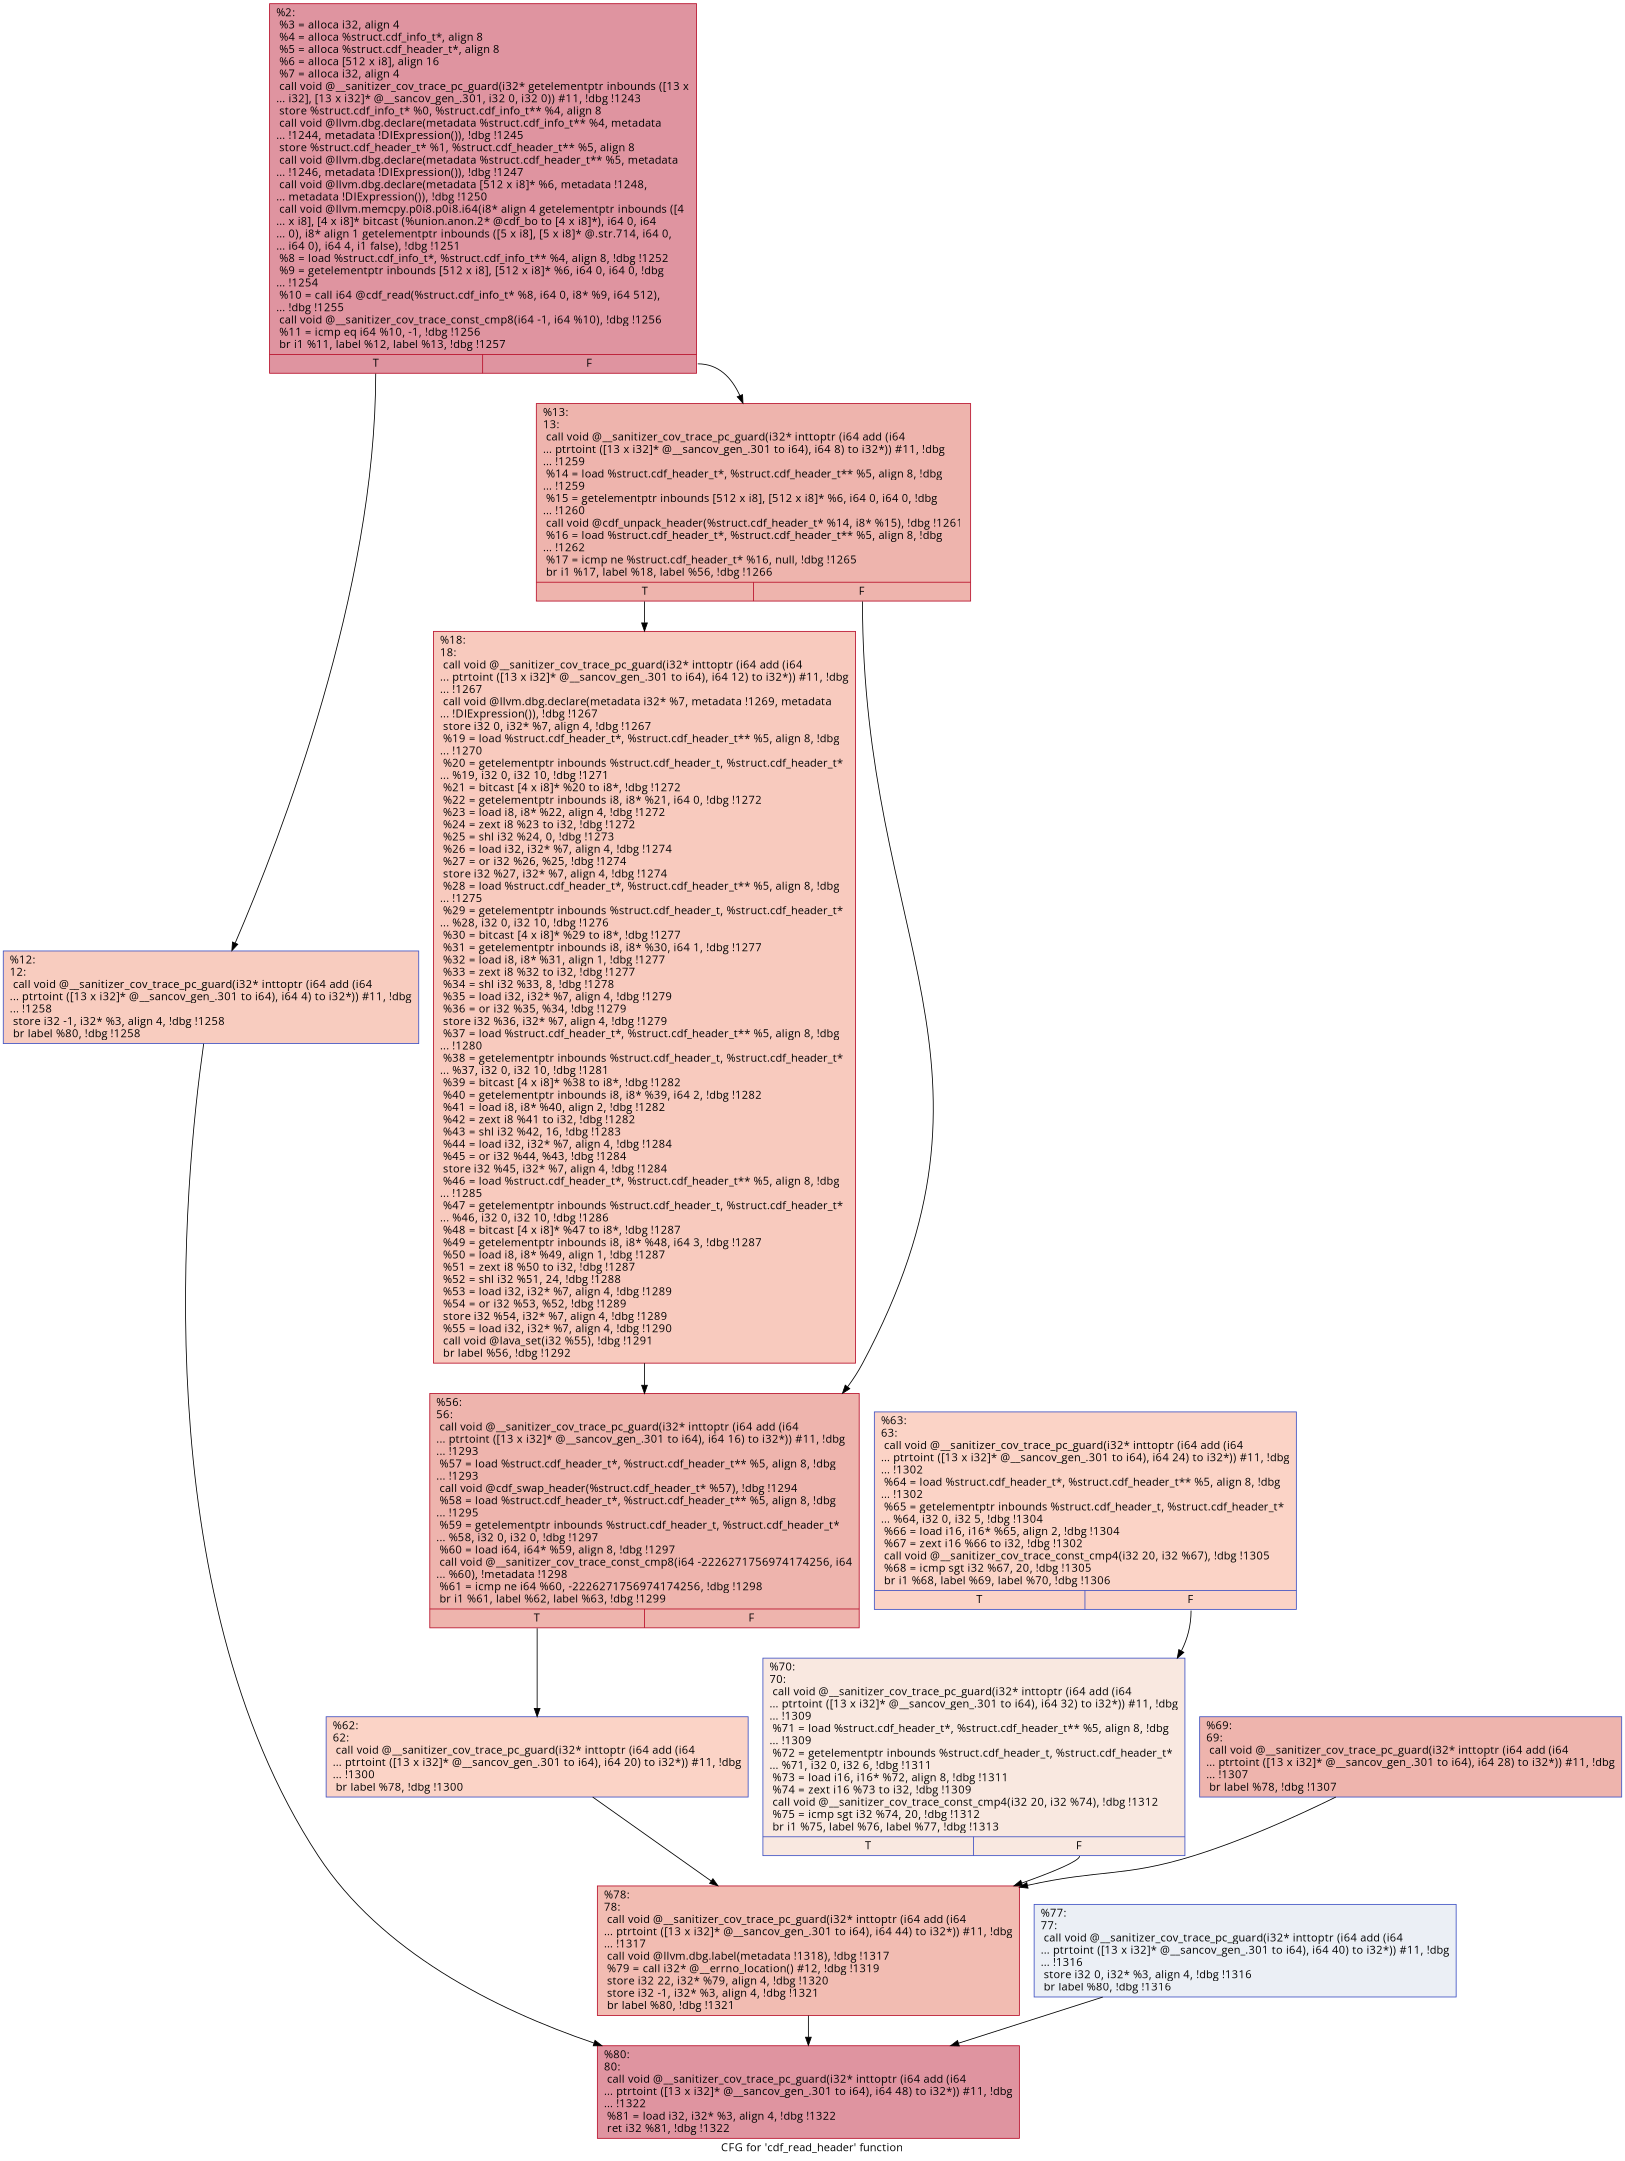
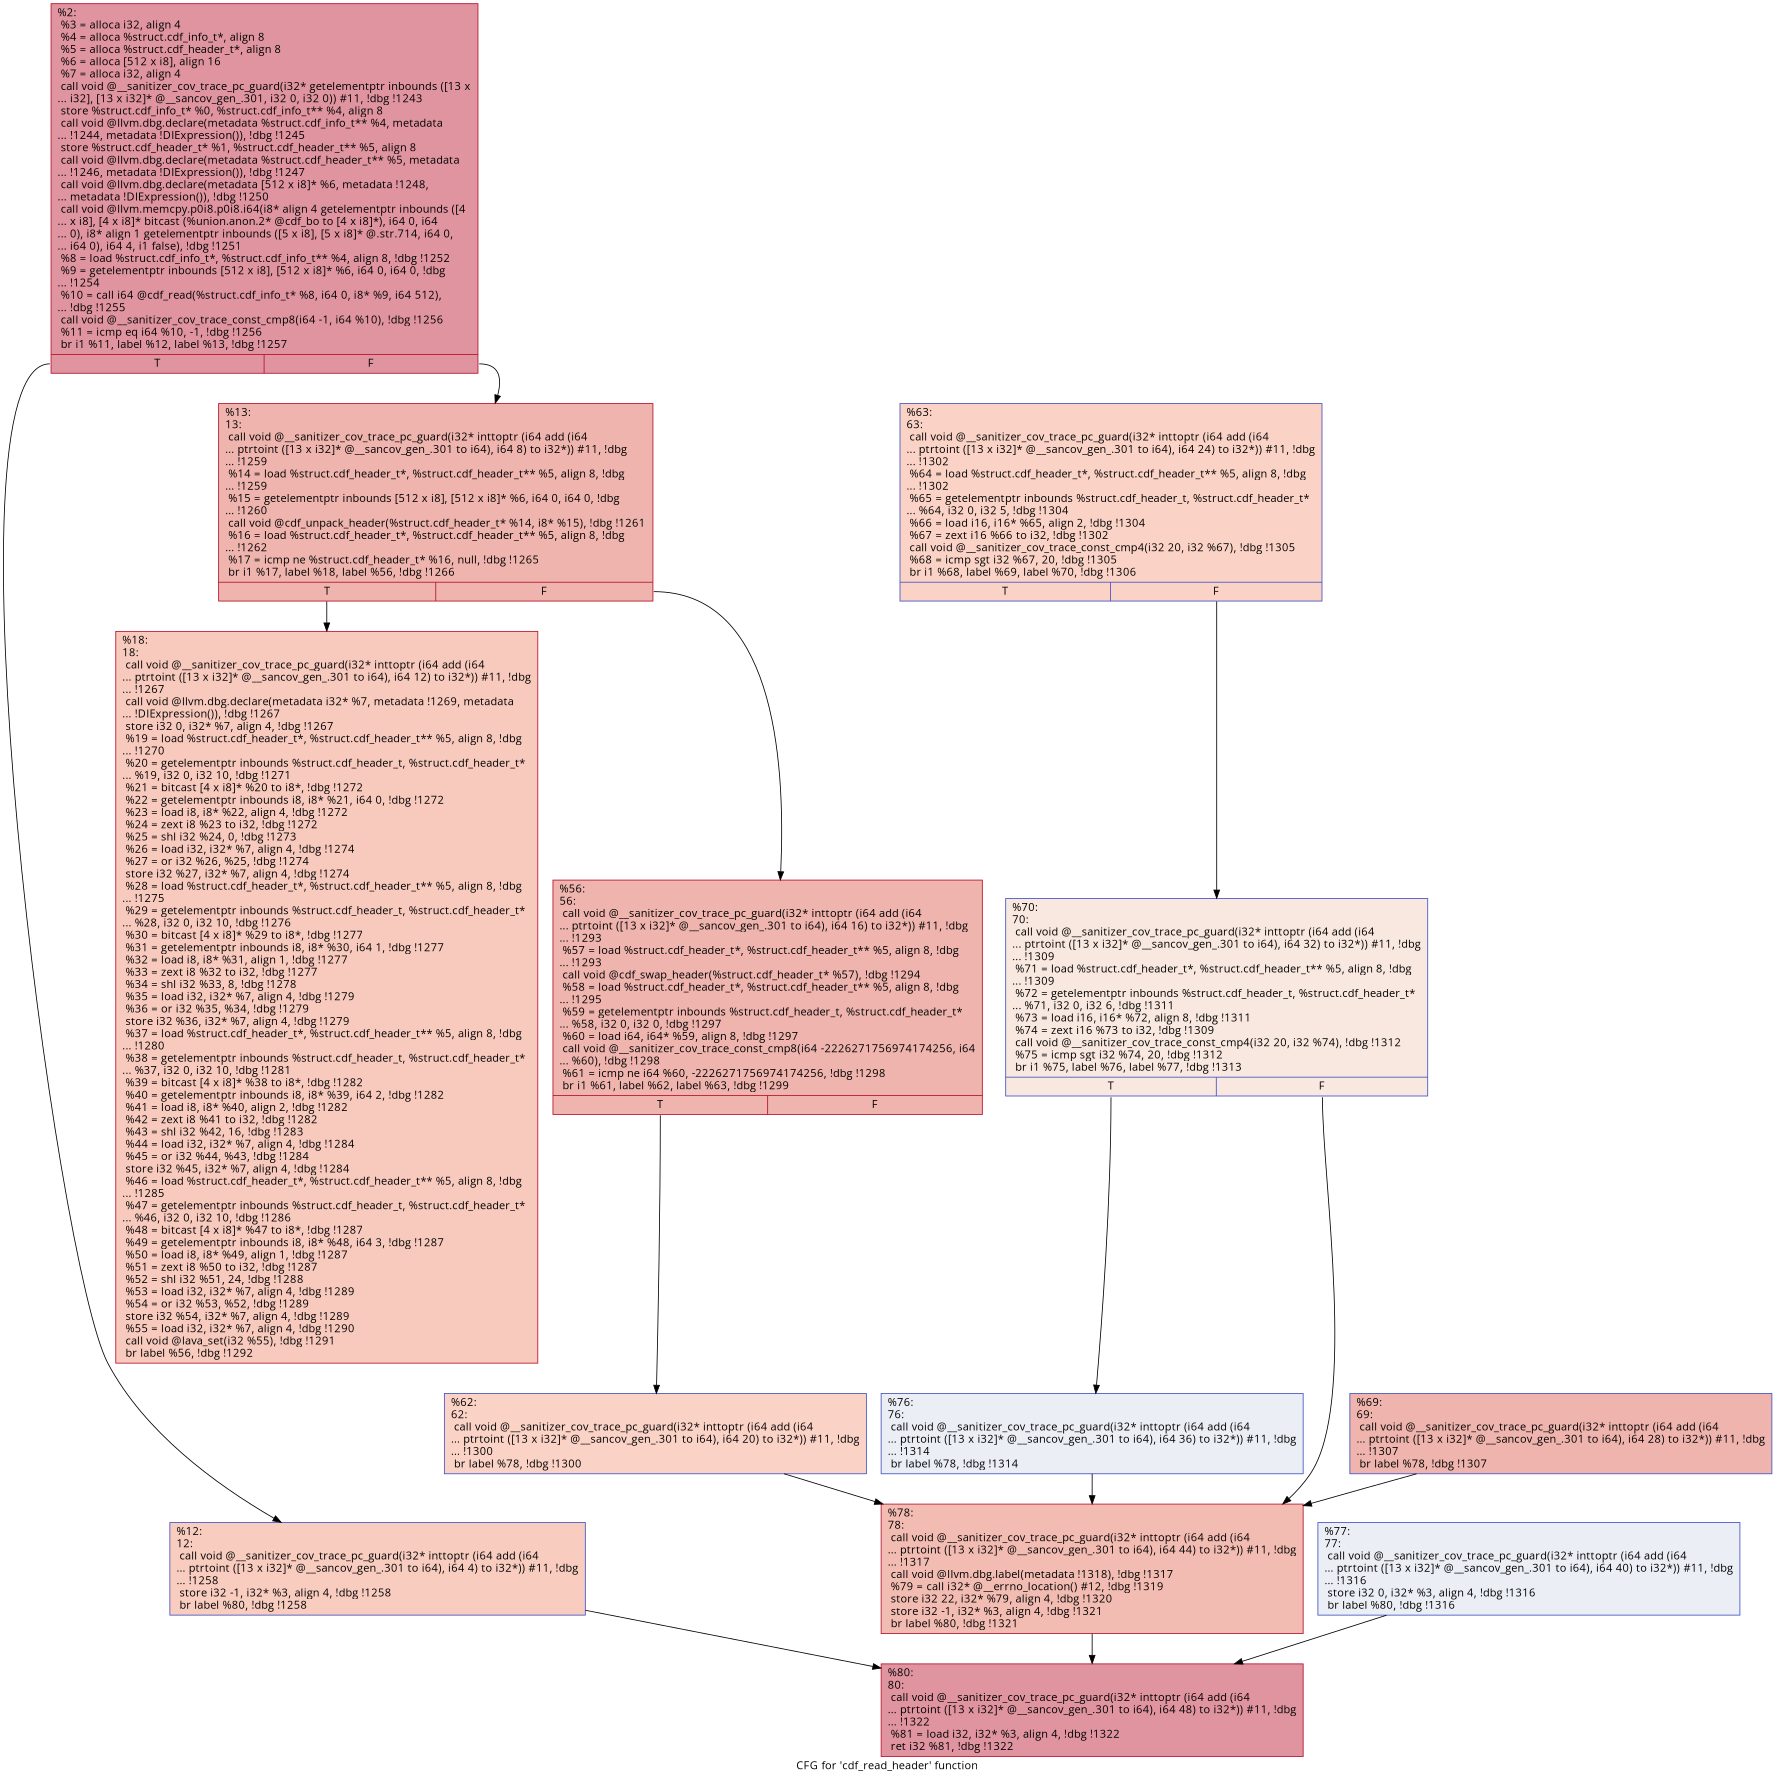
(644, 1374) -> none
none -> (1092, 1434)
(502, 1575) -> (610, 1061)
